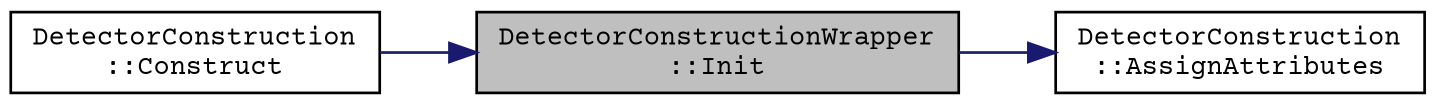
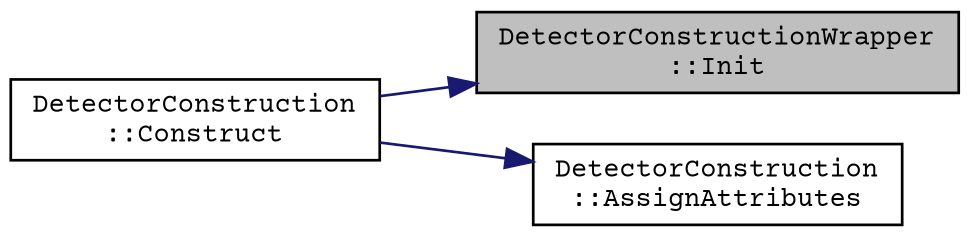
(994, 53) -> (443, 150)
